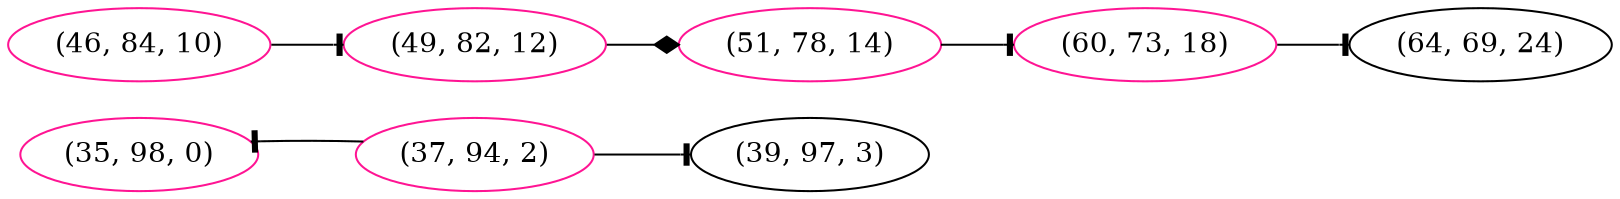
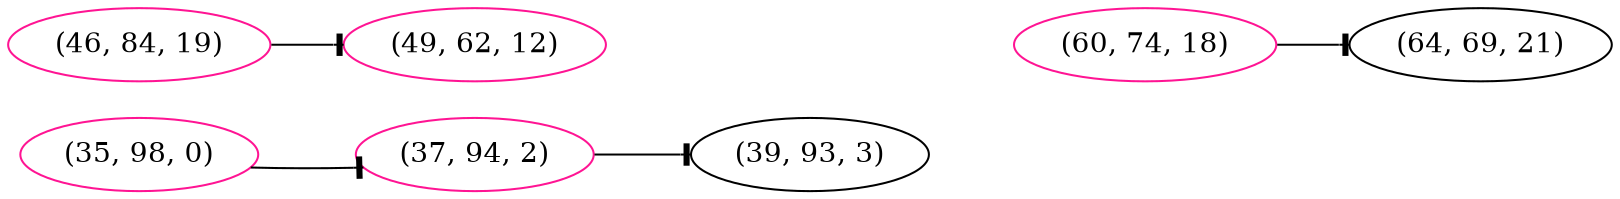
(139, 45) -> (139, 45)
(475, 45) -> (475, 45)
(810, 45) -> none
(1145, 45) -> (1145, 45)
(1481, 45) -> (1481, 45)
(312, 141) -> (302, 168)
(810, 155) -> (810, 155)
